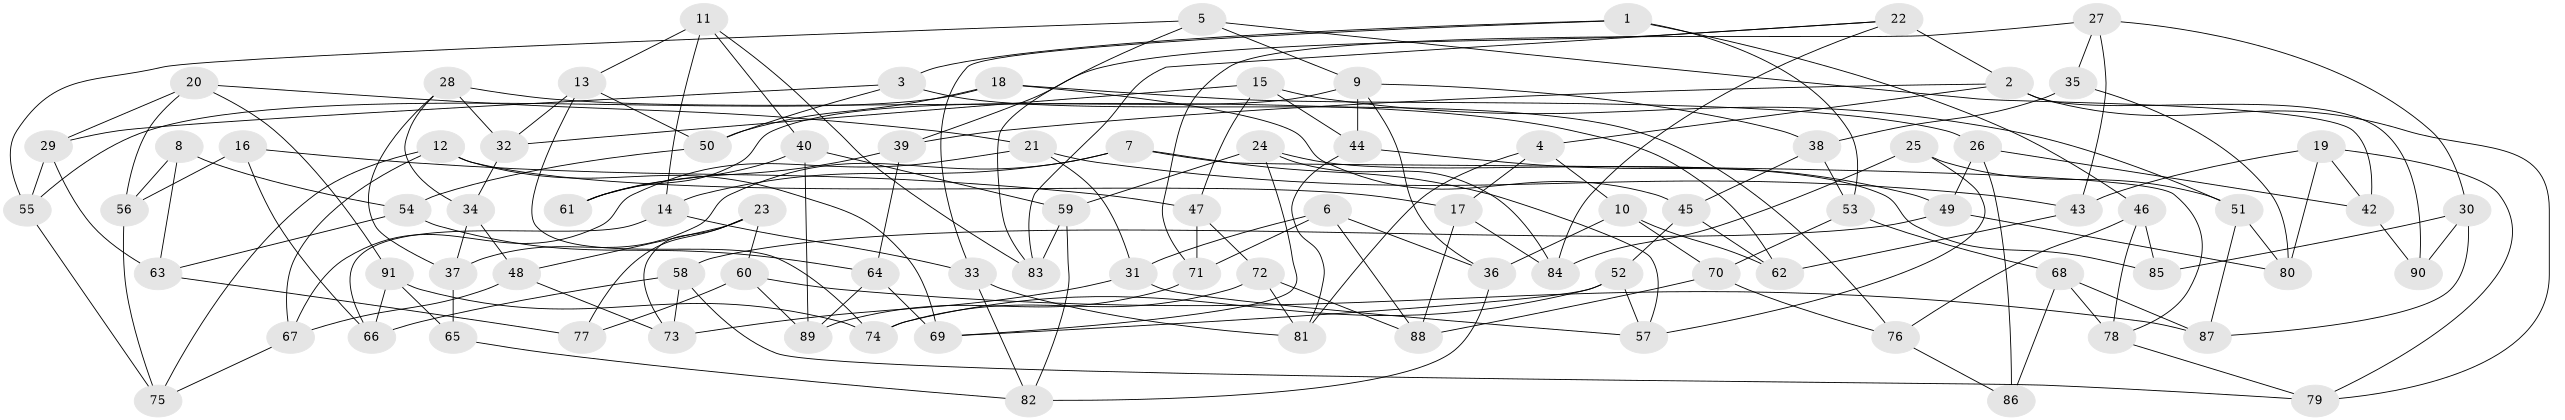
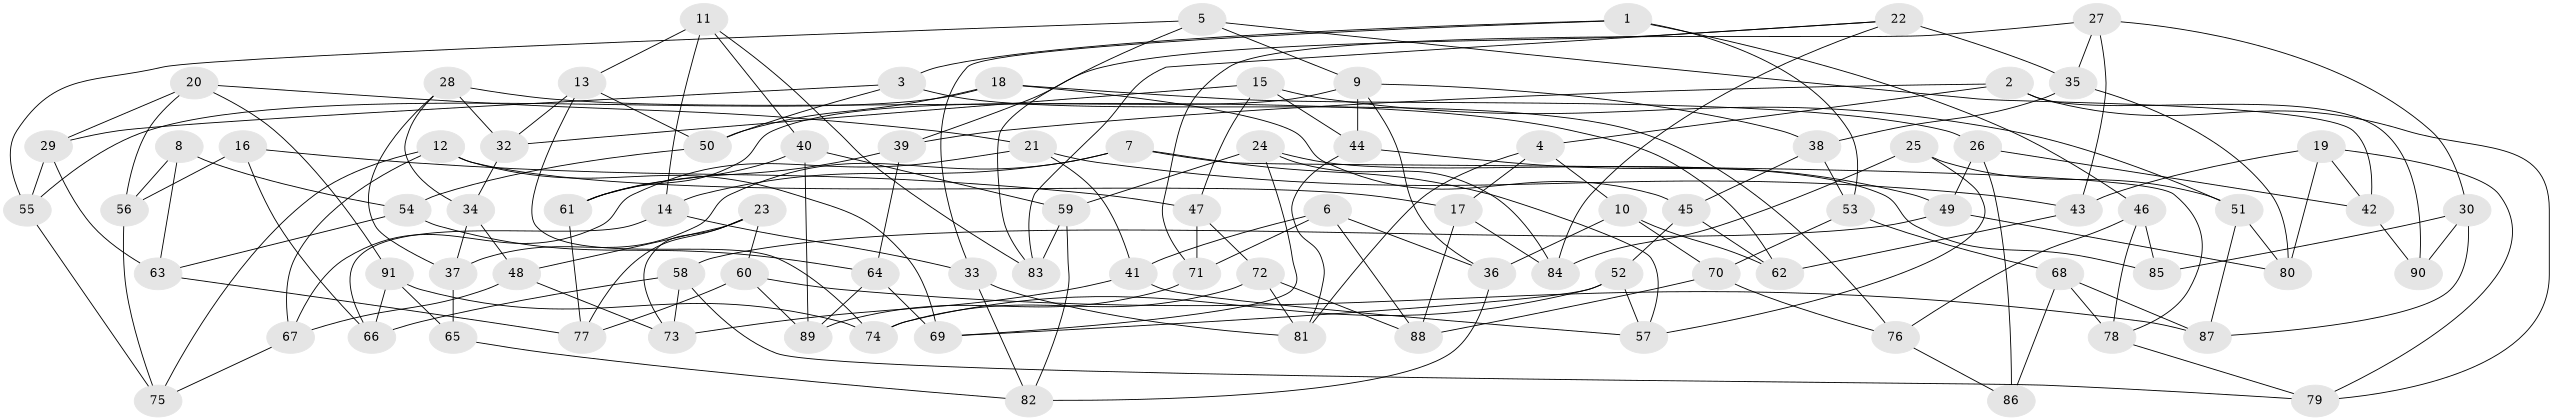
(1954, 51) -> (1988, 48)
none -> (575, 274)
(1133, 274) -> (1133, 274)
